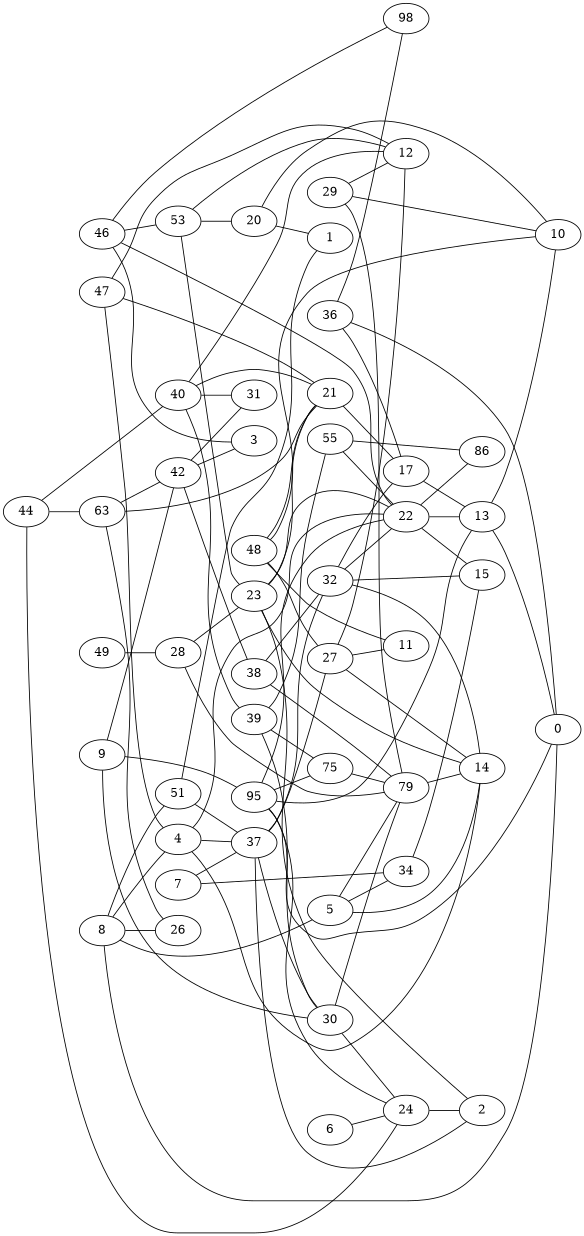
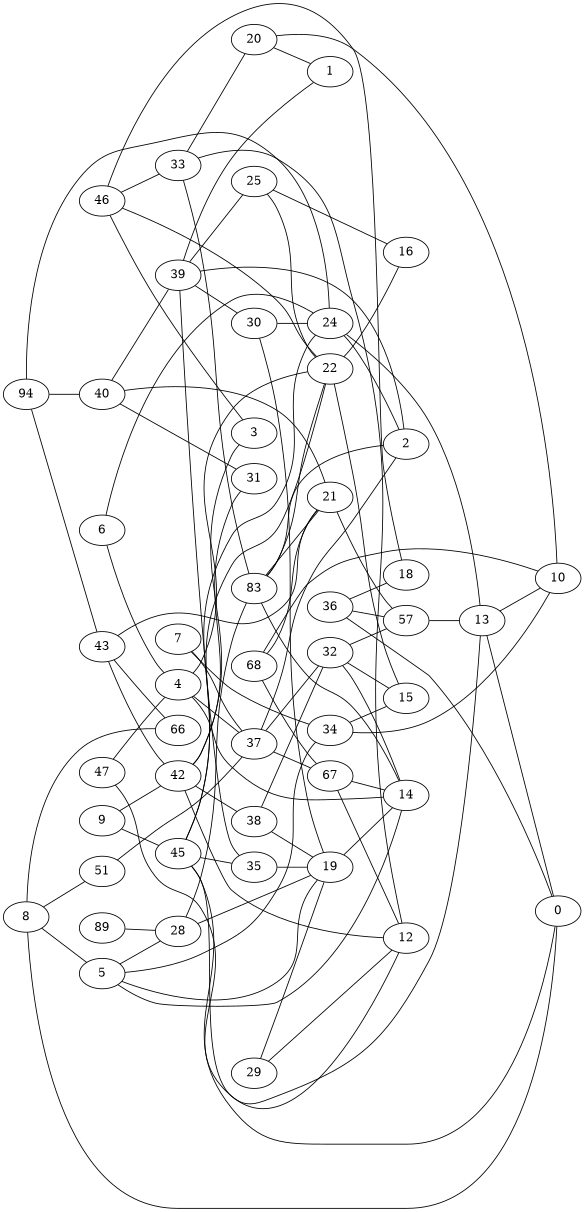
(406, 19) -> (406, 575)
(444, 214) -> (466, 697)
(178, 221) -> (178, 165)
(277, 245) -> (242, 897)
none -> (345, 294)
(217, 333) -> none
(330, 439) -> (254, 181)
(482, 452) -> (406, 252)
(406, 471) -> (406, 621)
(242, 509) -> (231, 159)
(26, 512) -> (26, 394)
(102, 512) -> (102, 647)
(444, 517) -> (444, 454)
(372, 546) -> none
(254, 551) -> (254, 666)
(254, 596) -> (254, 588)
(406, 646) -> none
(102, 653) -> (102, 928)
(330, 659) -> (330, 776)
(330, 768) -> (254, 867)
(406, 788) -> (330, 867)
(254, 797) -> (178, 854)
(138, 884) -> (130, 612)
(178, 931) -> (178, 730)
(283, 939) -> none
(148, 943) -> none
none -> (140, 953)
